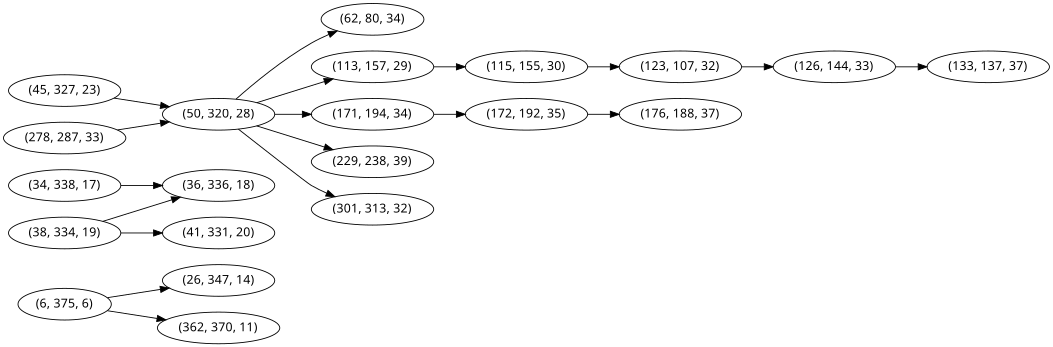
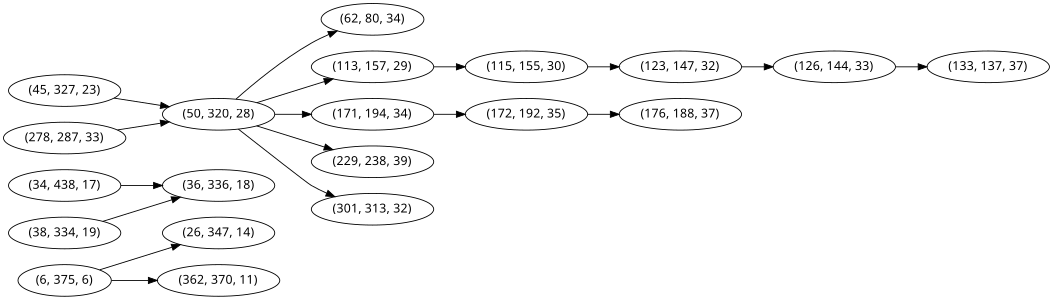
(680, 67) -> (680, 67)
(65, 186) -> (65, 186)
(219, 233) -> none
